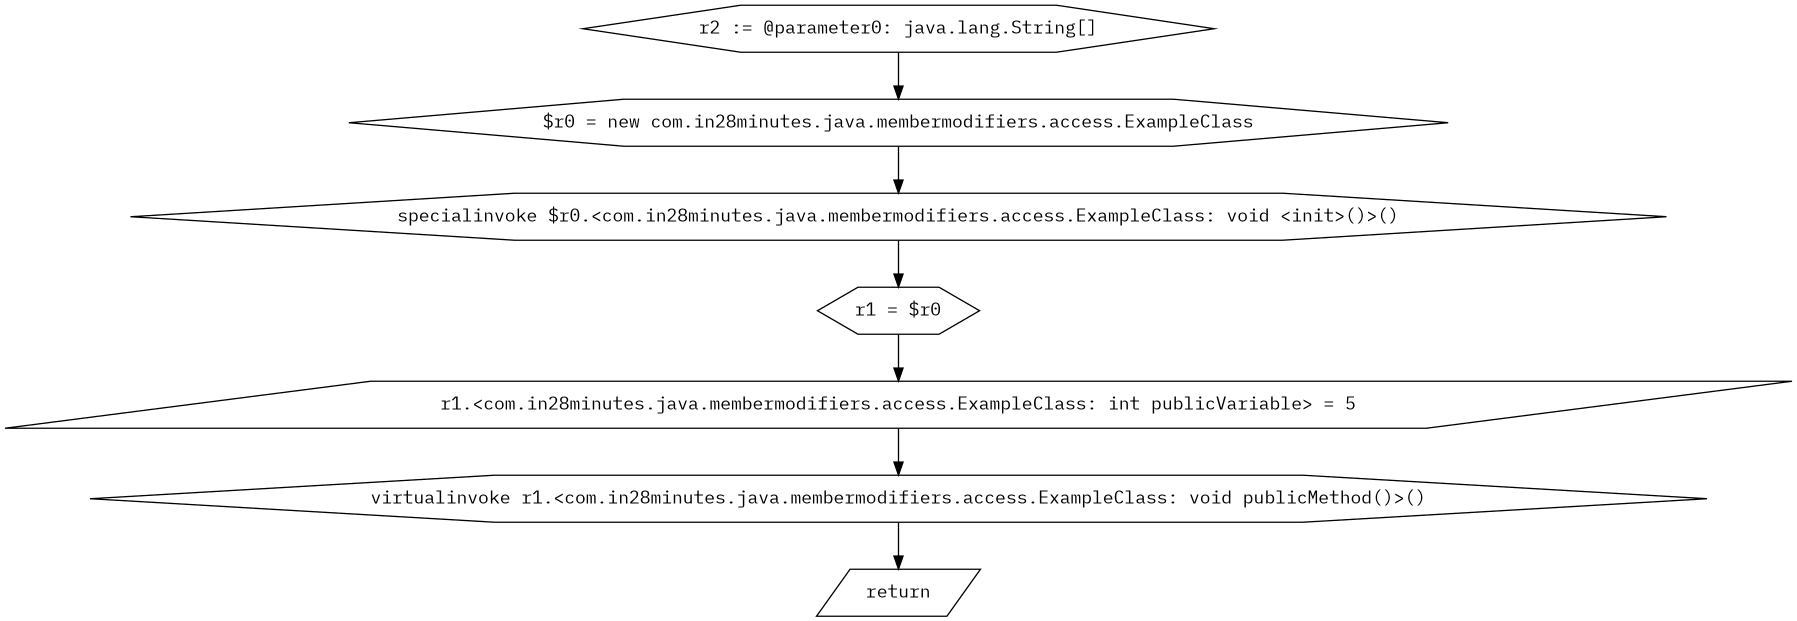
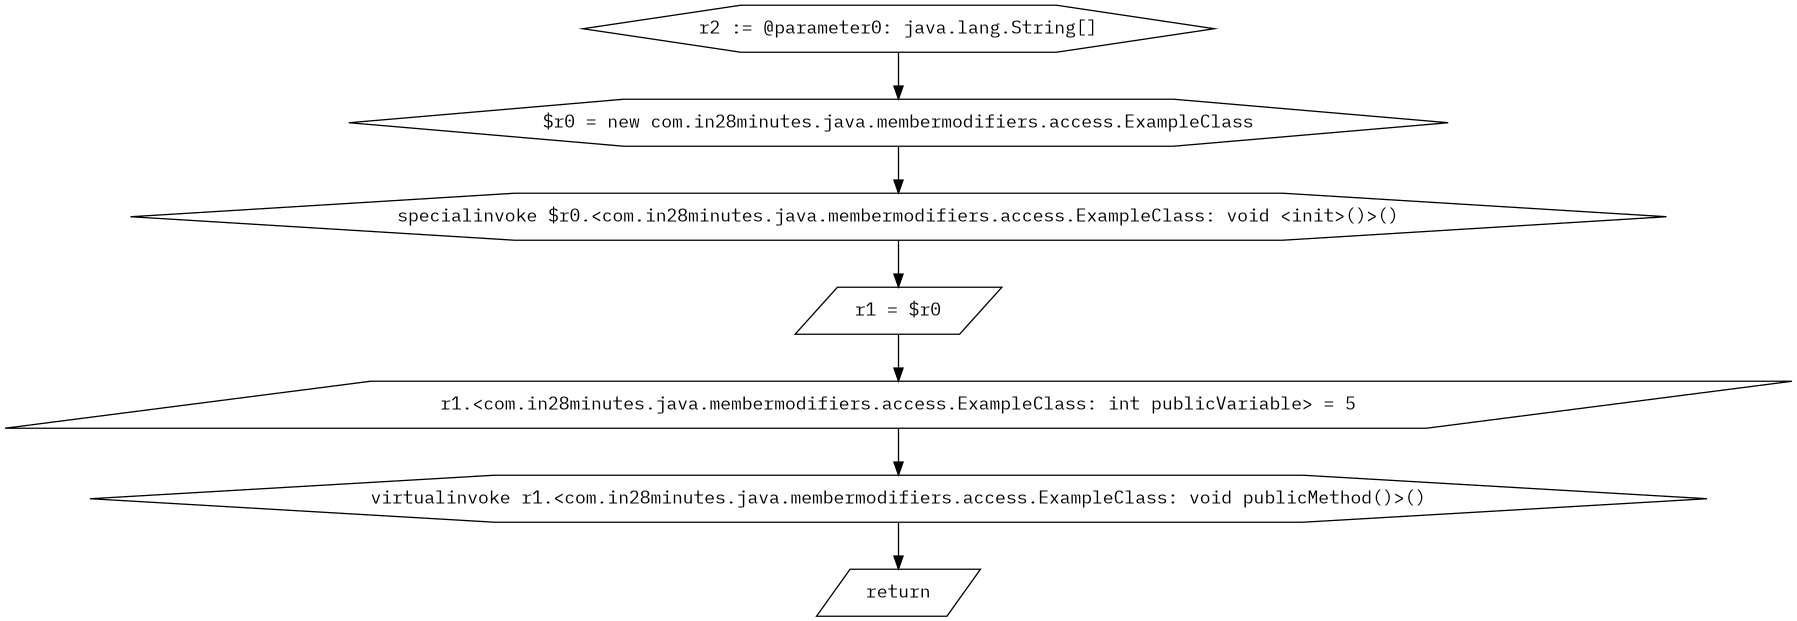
(898, 311) -> (898, 311)
